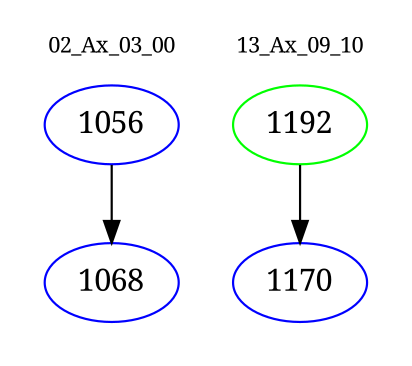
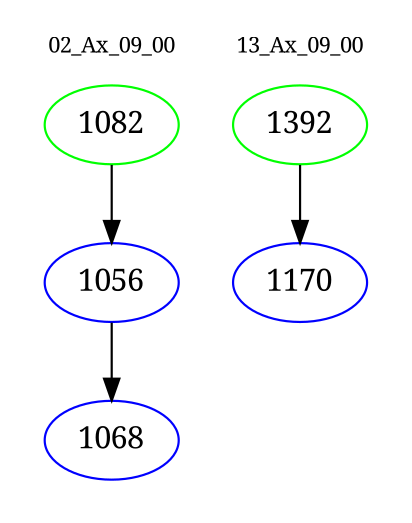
(112, 47) -> (112, 47)
(300, 47) -> (300, 47)
none -> (112, 125)
(300, 125) -> (300, 125)
